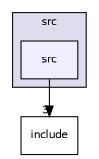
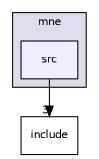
(49, 23) -> (49, 23)
